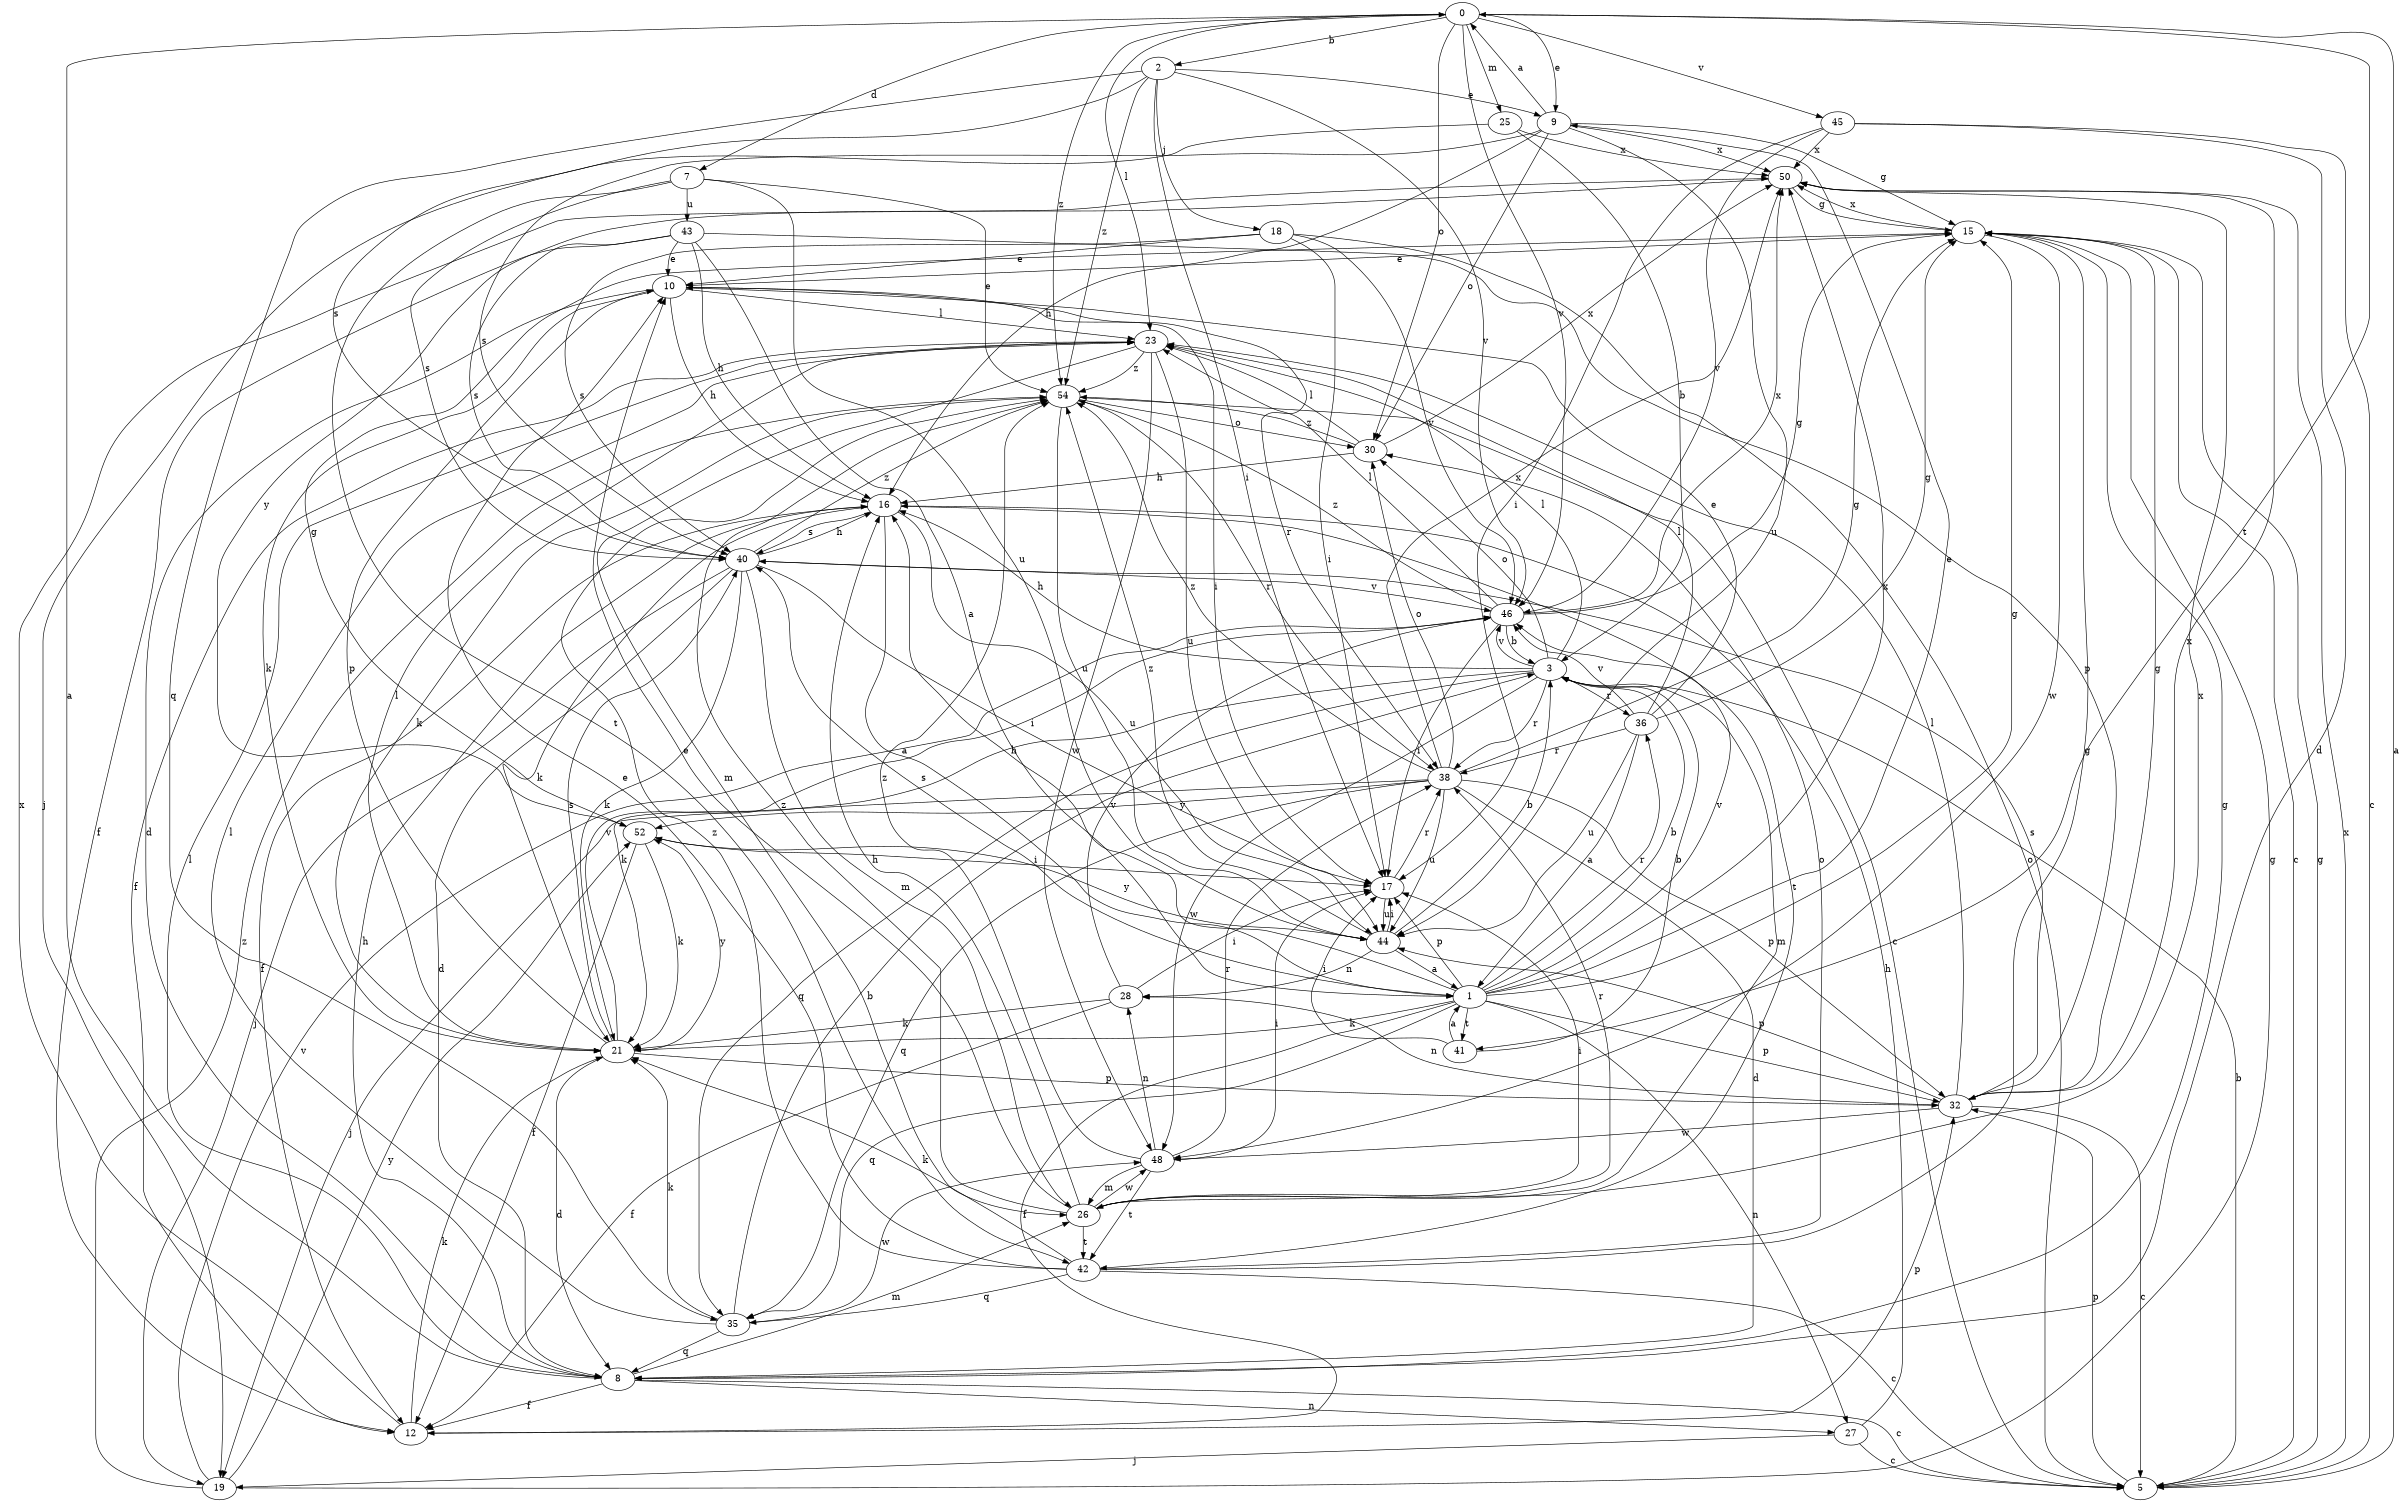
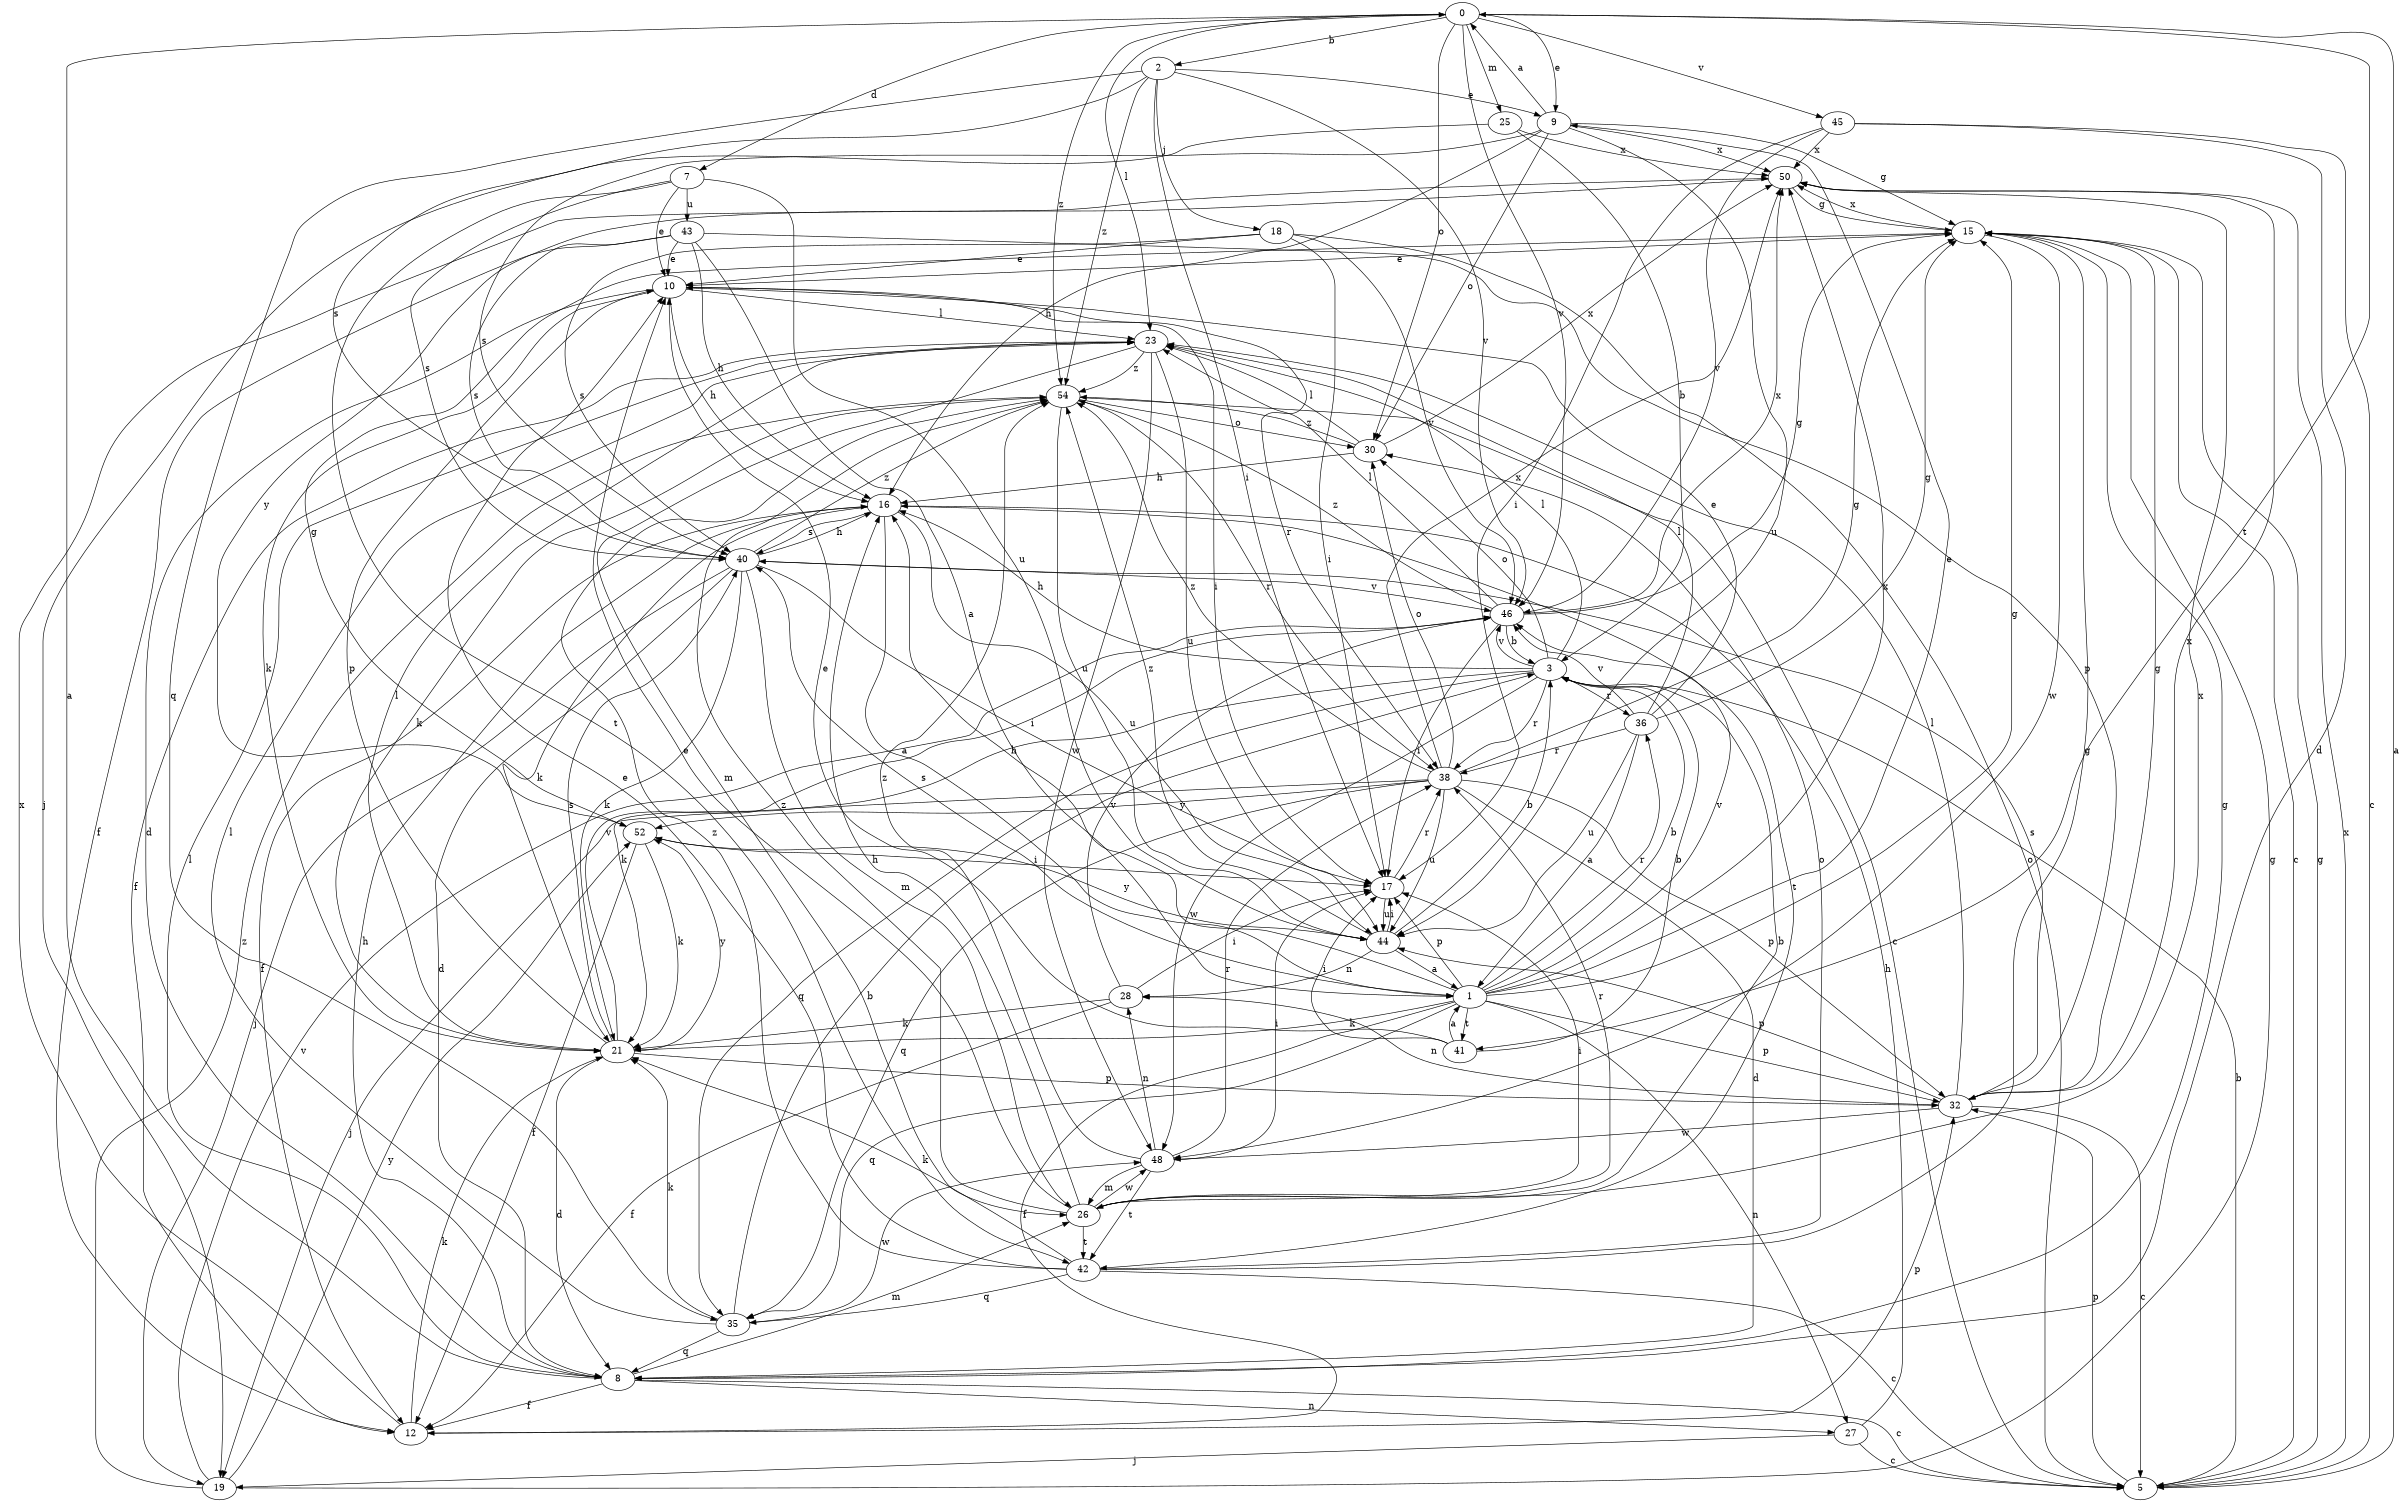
(918, 205) -> (658, 226)
none -> (860, 828)
(1781, 942) -> (1781, 942)
